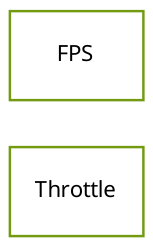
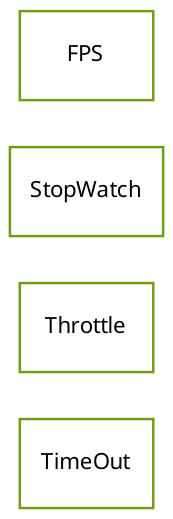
none -> (87, 192)
none -> (87, 464)
